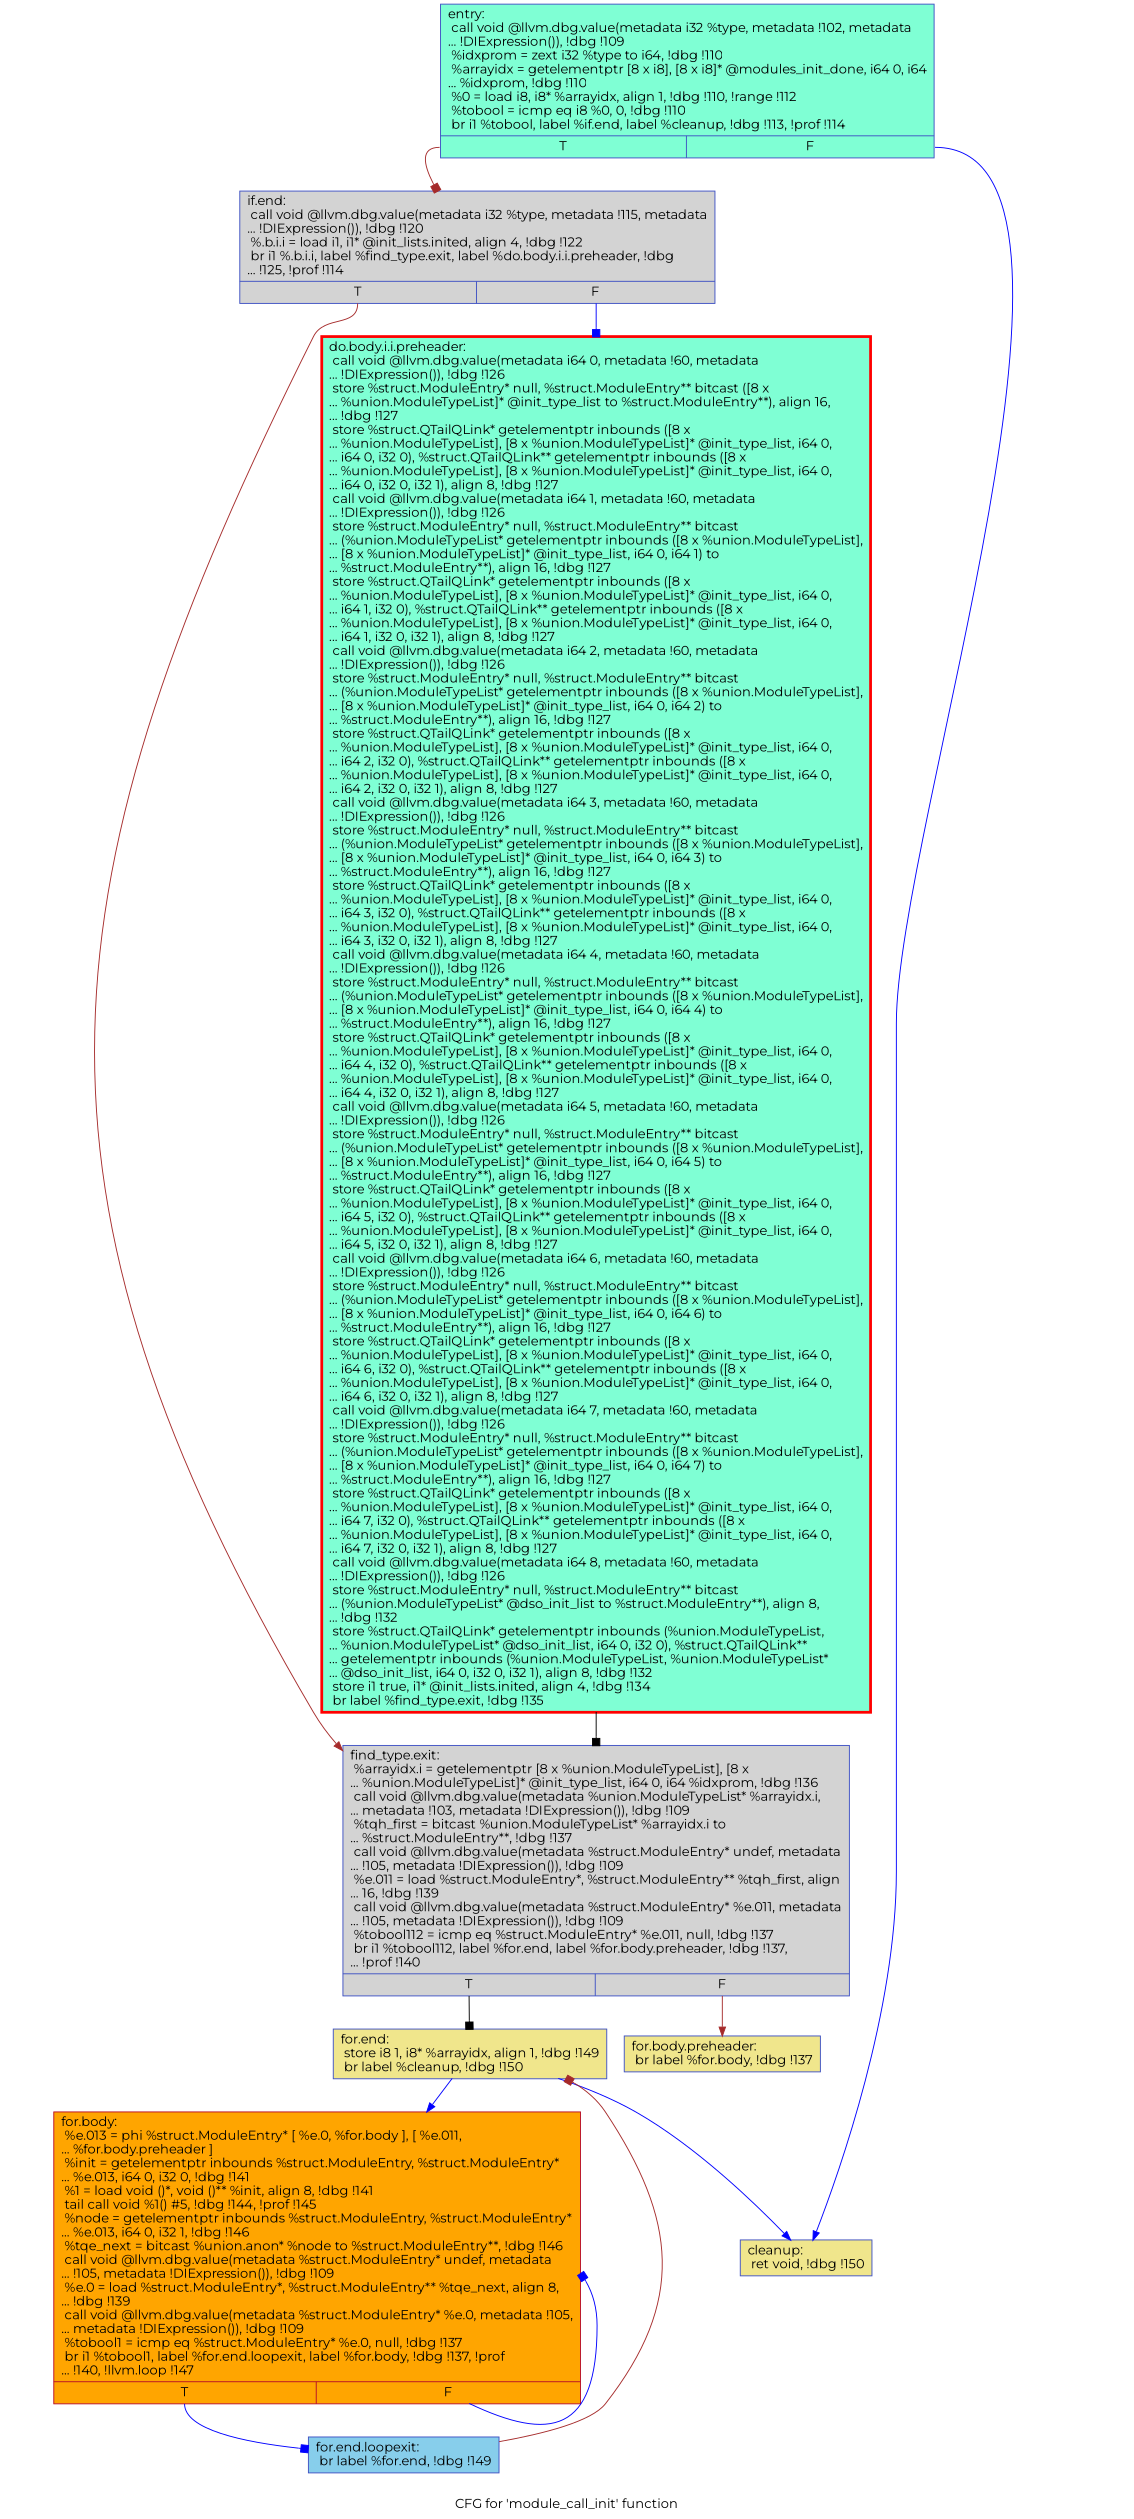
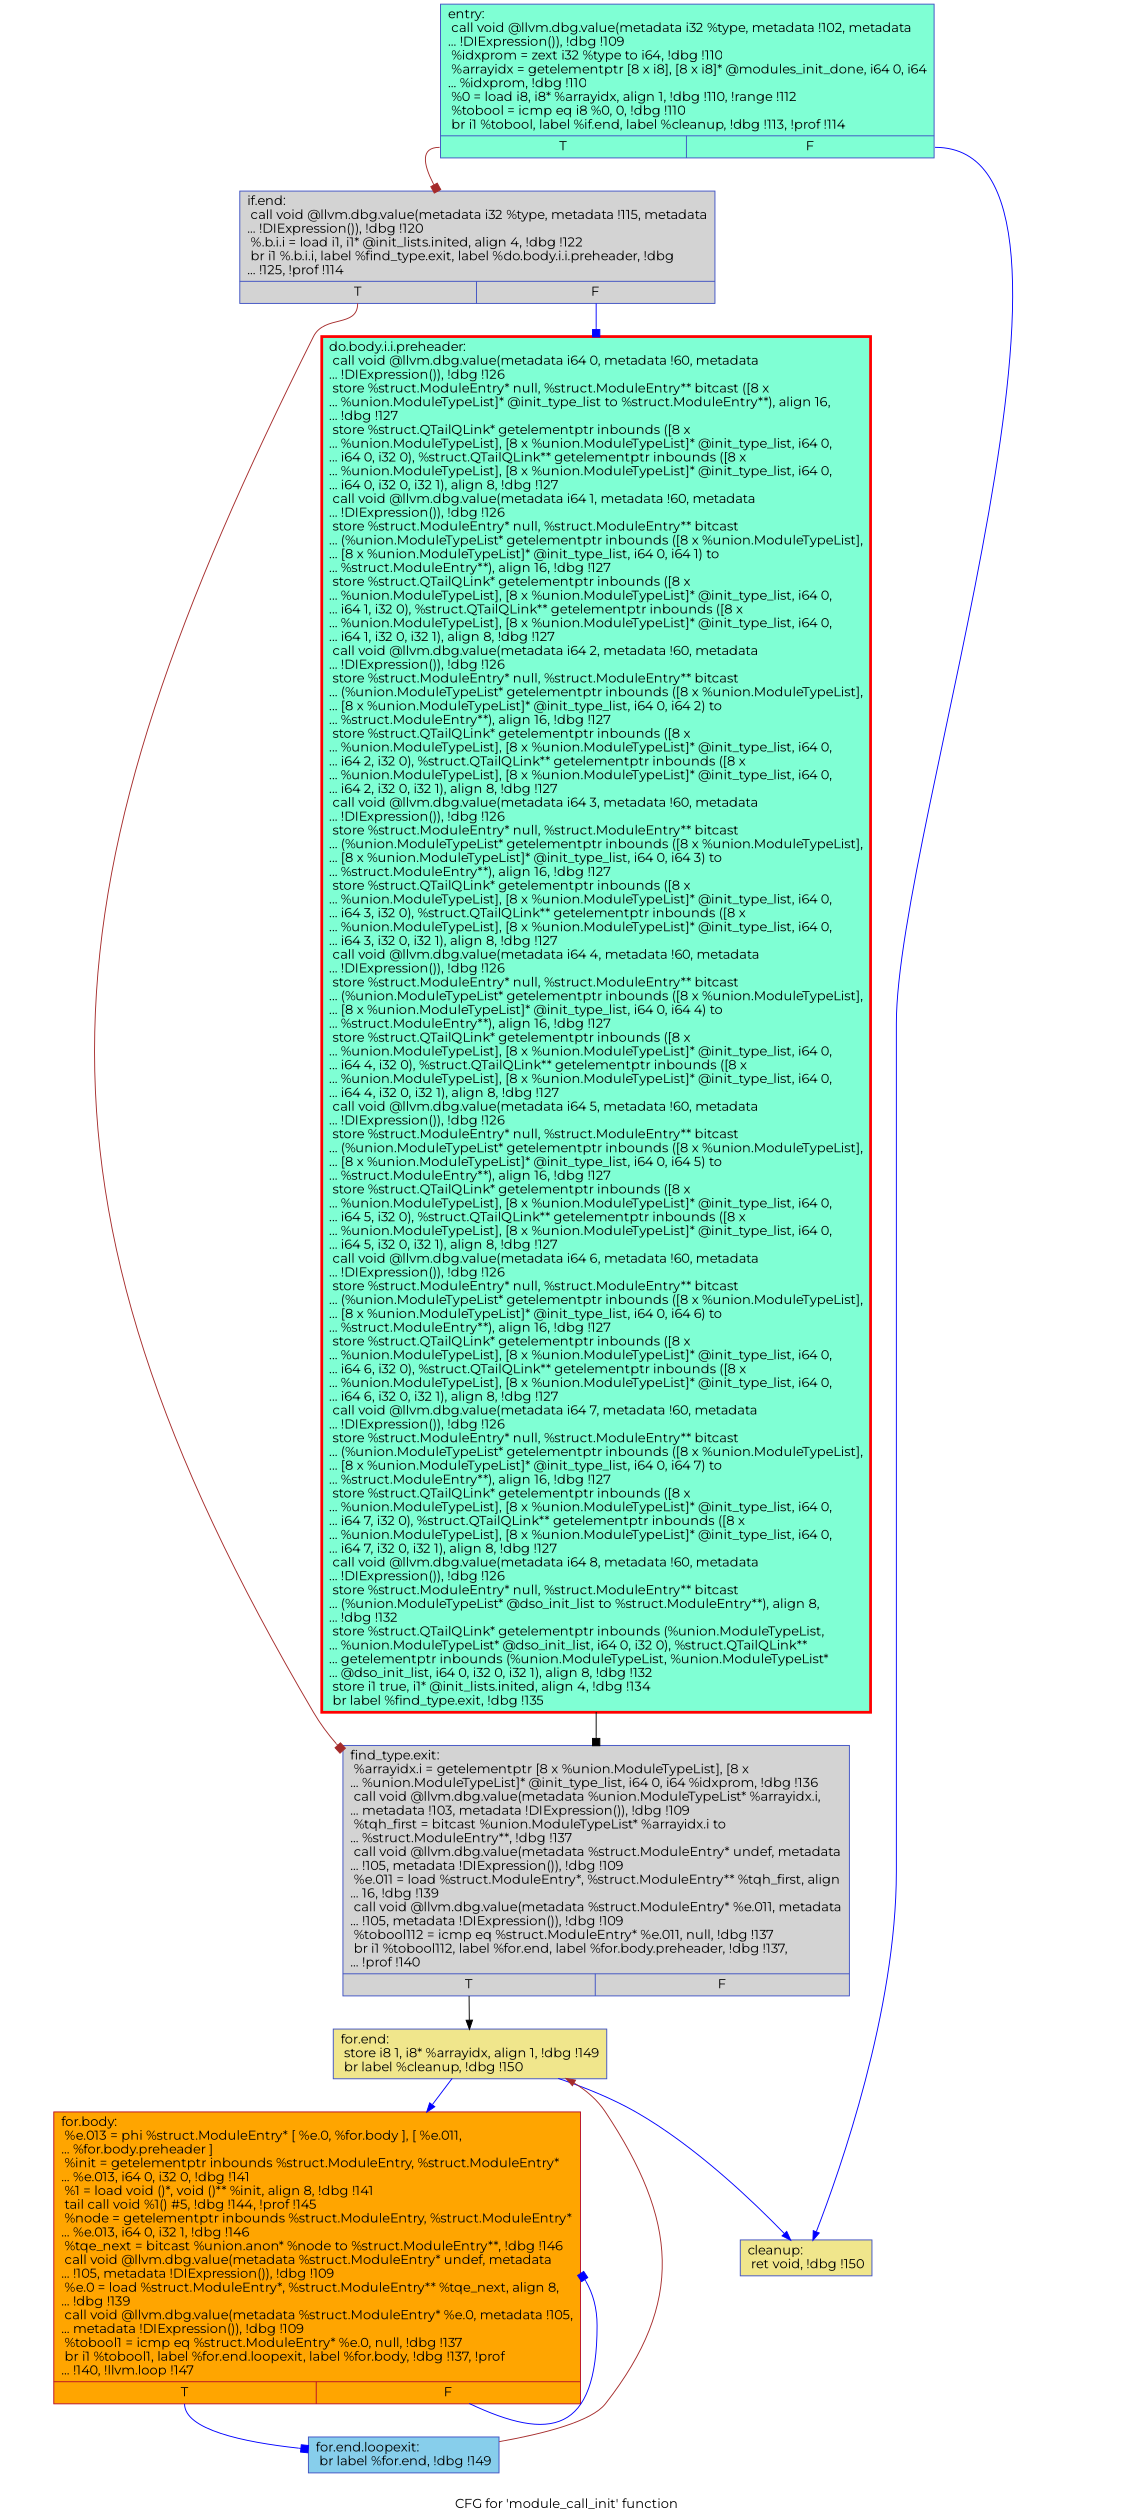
(96, 1016) -> (96, 1016)
(469, 2008) -> (469, 2008)
(722, 2054) -> none
(659, 2294) -> (659, 2294)
